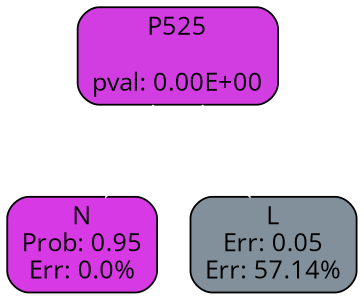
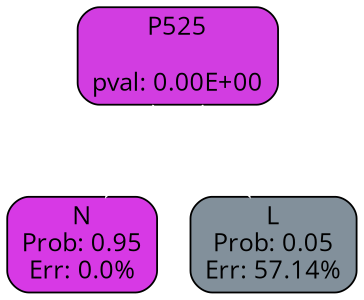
(274, 245) -> (274, 245)
